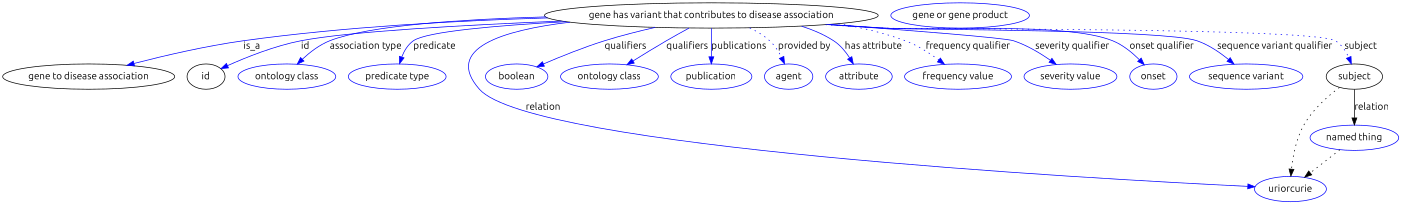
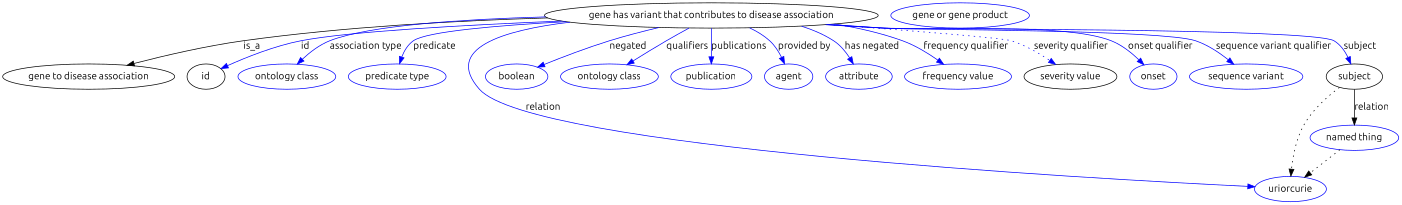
(340, 30) -> (340, 30)
(1158, 31) -> (1157, 31)
(948, 34) -> (947, 34)
(891, 36) -> (888, 36)
(768, 40) -> (768, 40)
(626, 46) -> (628, 46)
(874, 46) -> (872, 46)
(1070, 77) -> (1070, 77)
